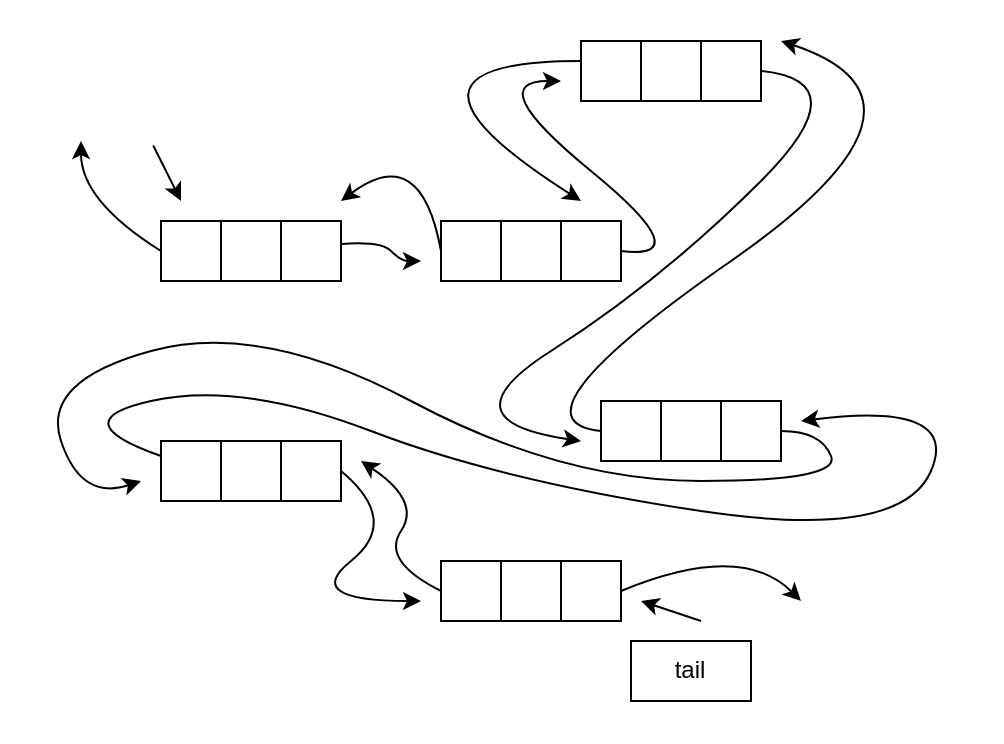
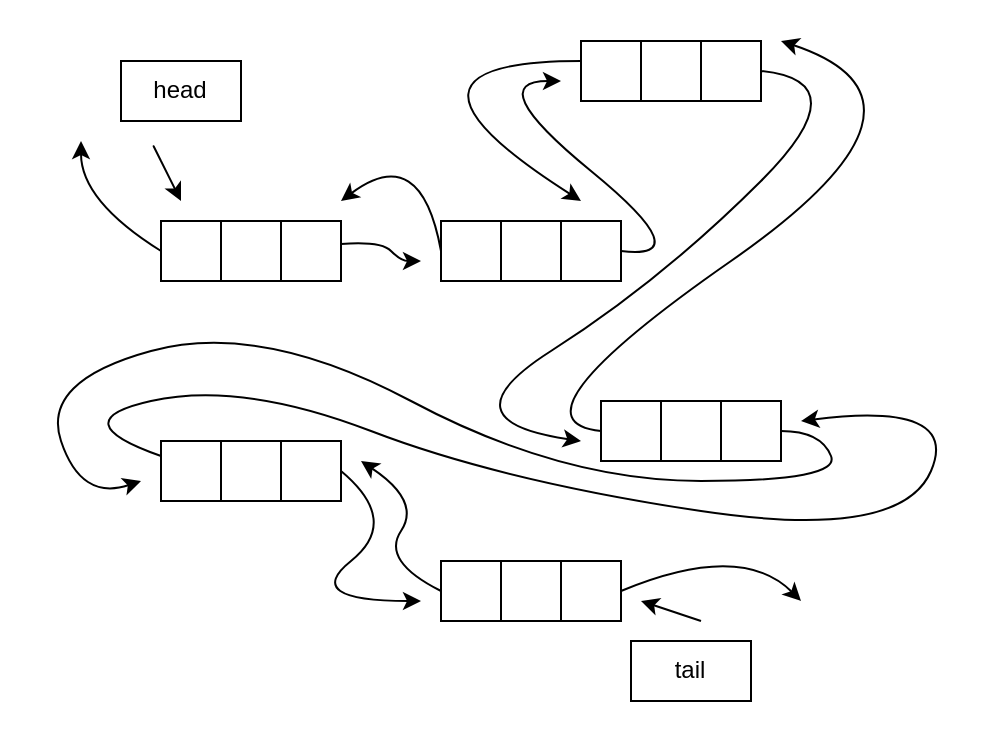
none -> (181, 91)
